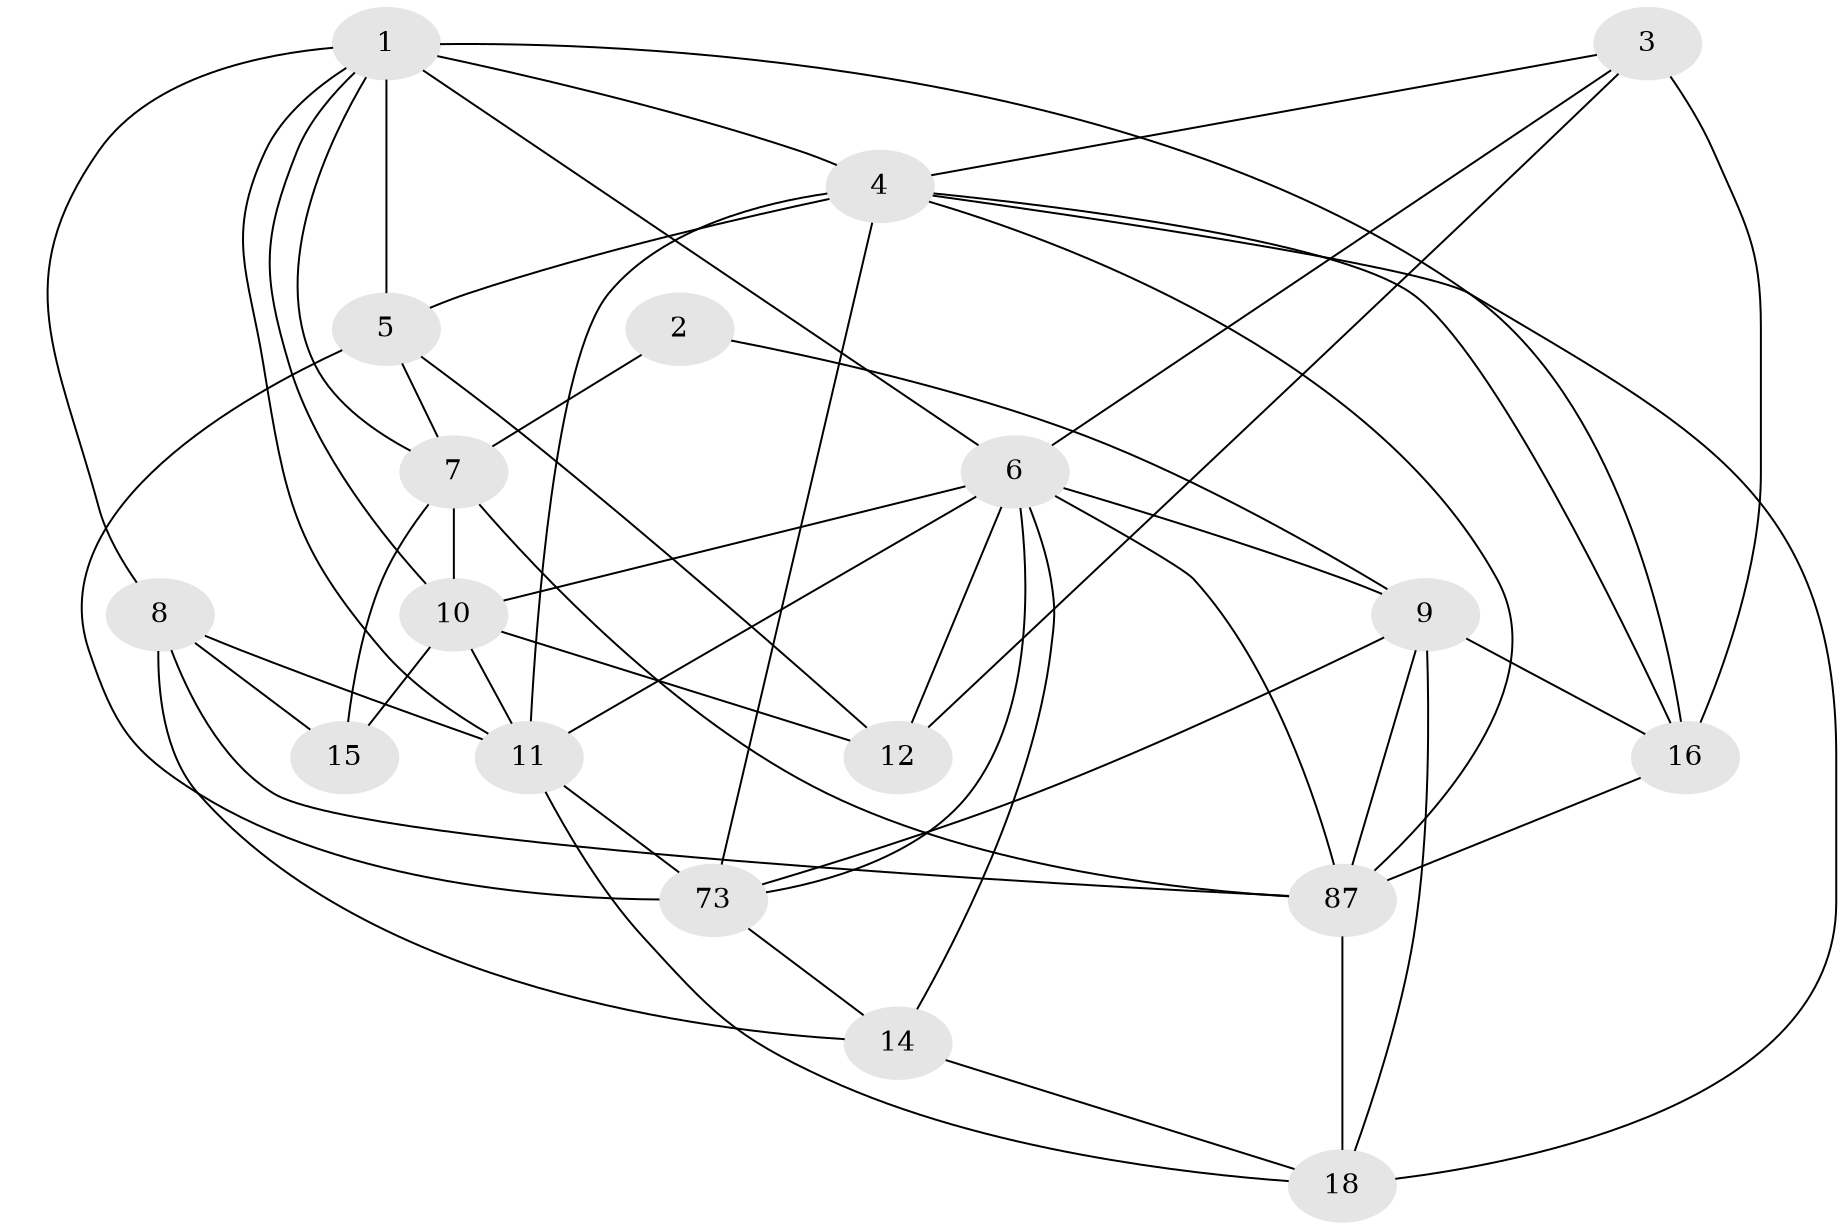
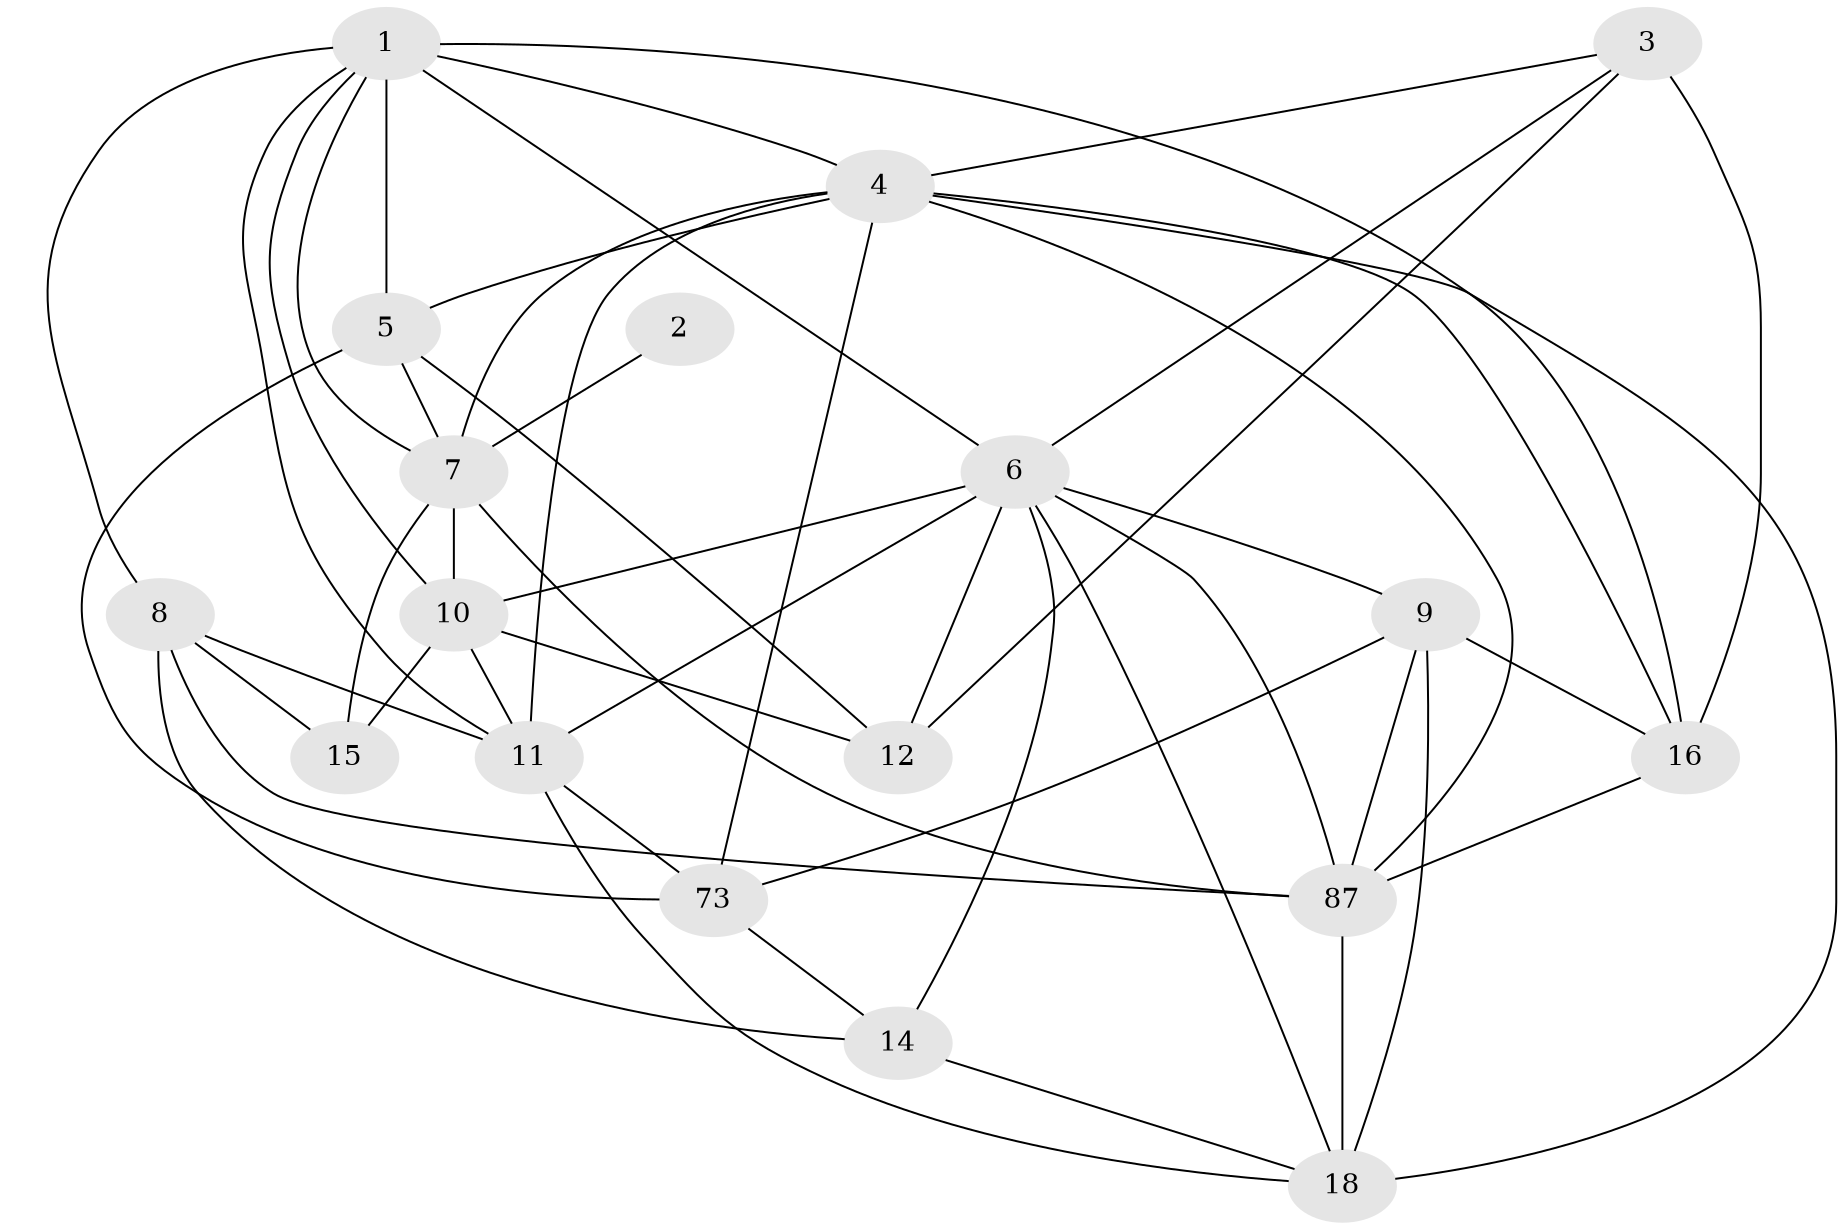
none -> (561, 280)
(1056, 425) -> none
(987, 766) -> (1194, 823)
